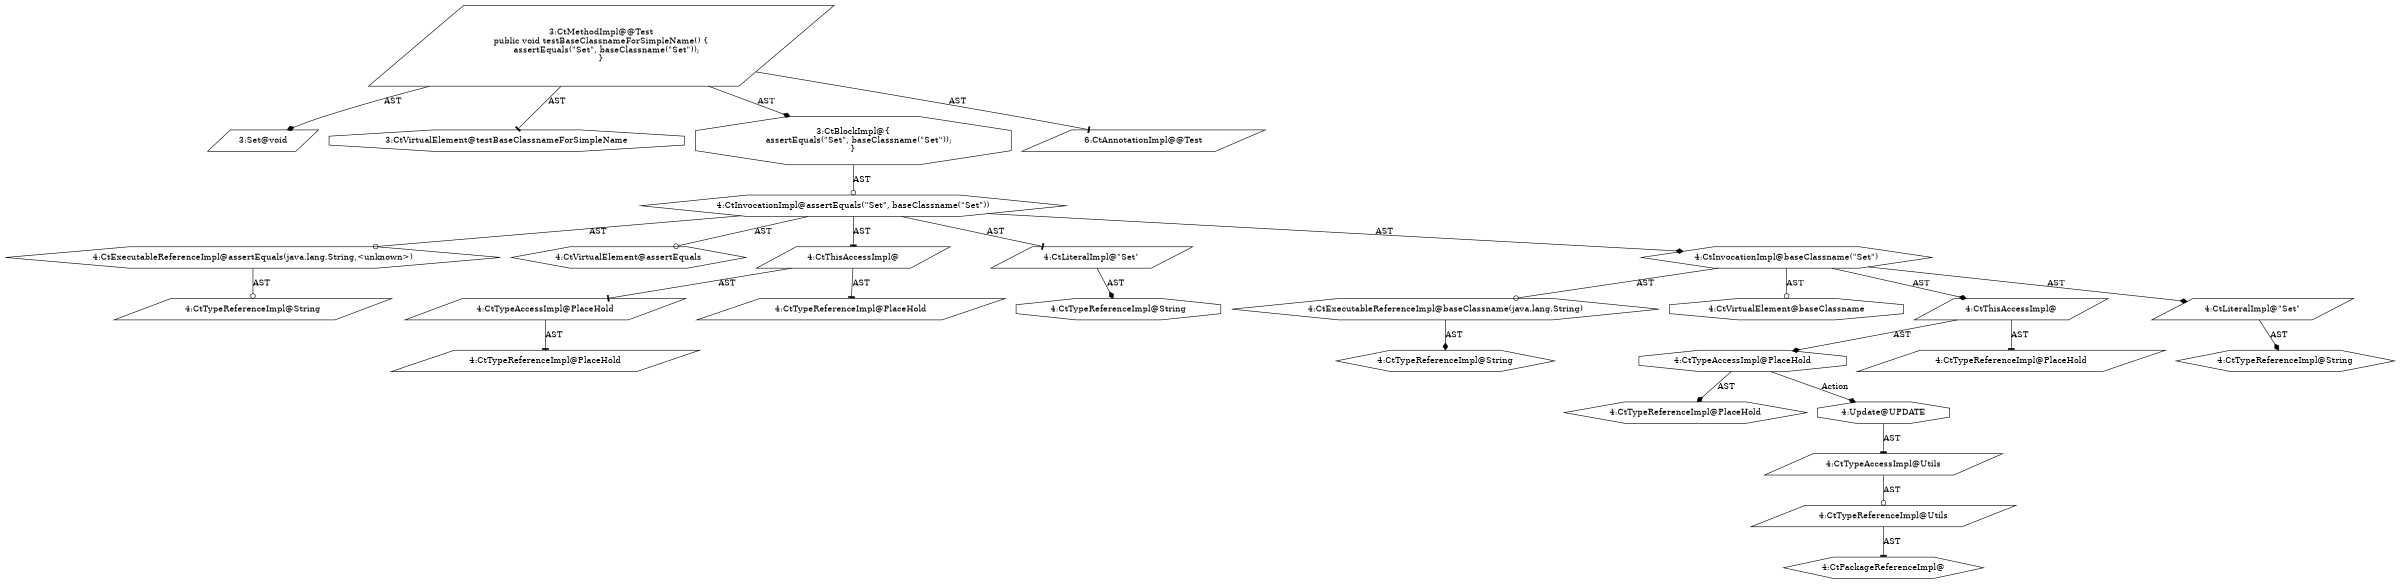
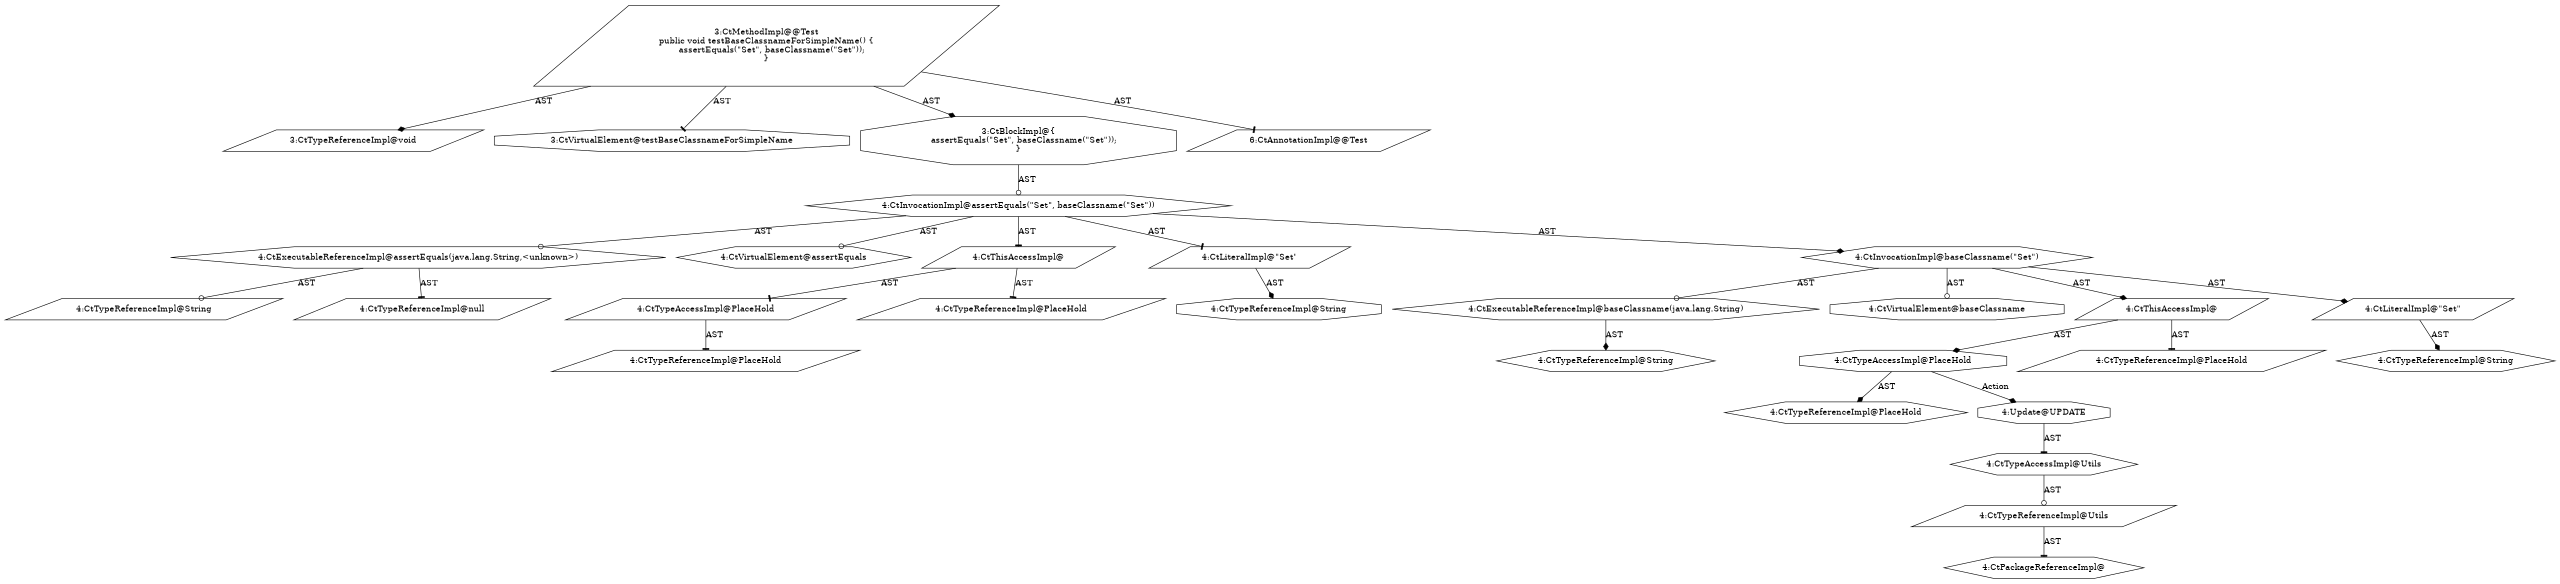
(263, 141) -> (353, 141)
none -> (422, 309)
(1883, 464) -> (2044, 464)
